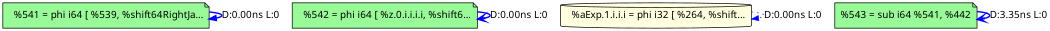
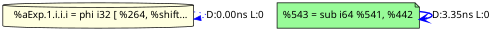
(106, 15) -> none
(385, 15) -> none
